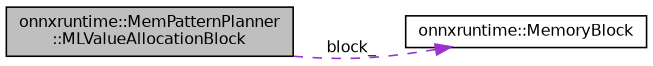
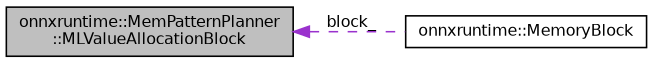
(361, 58) -> (357, 32)
